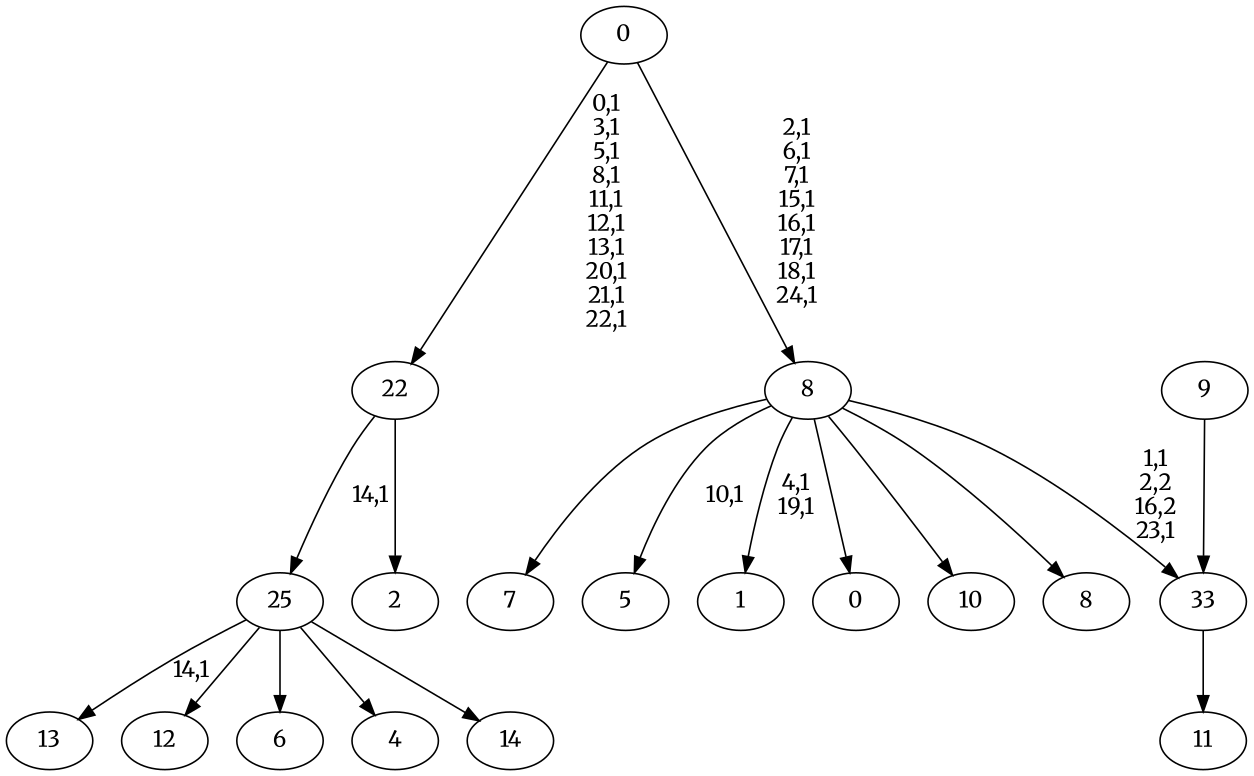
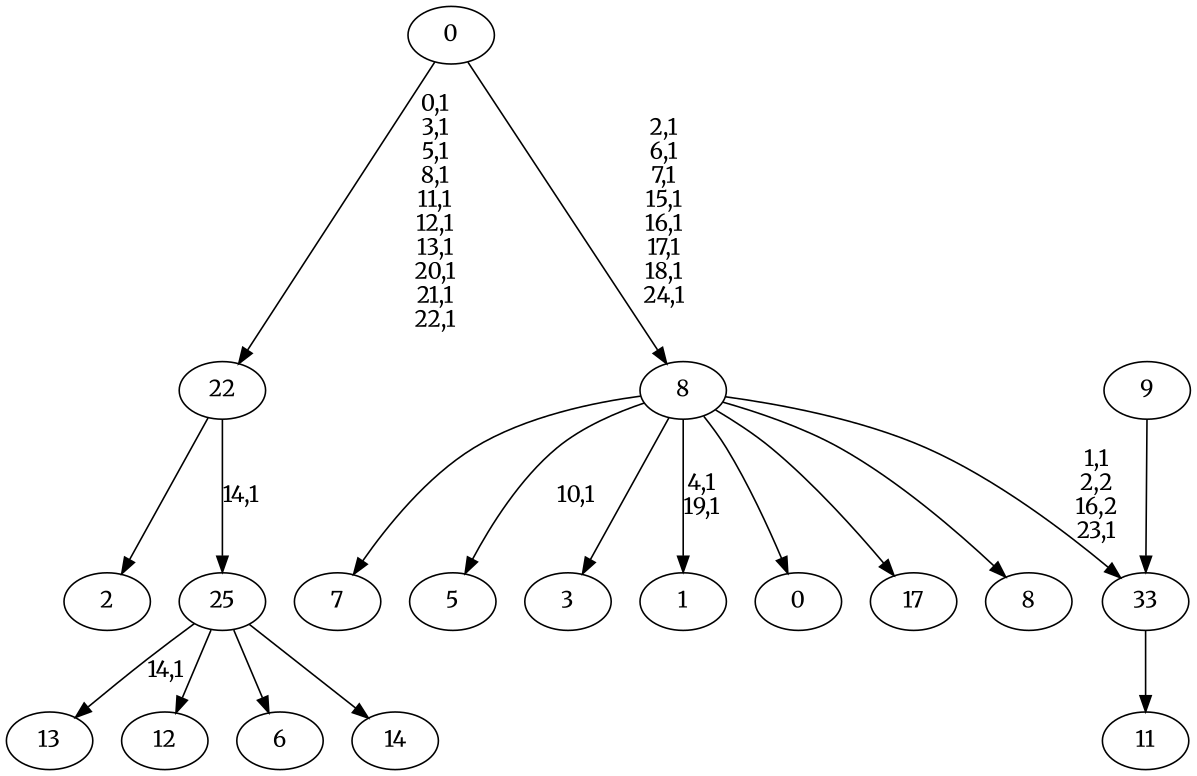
none -> (568, 602)
(971, 602) -> (914, 602)
(395, 741) -> none
